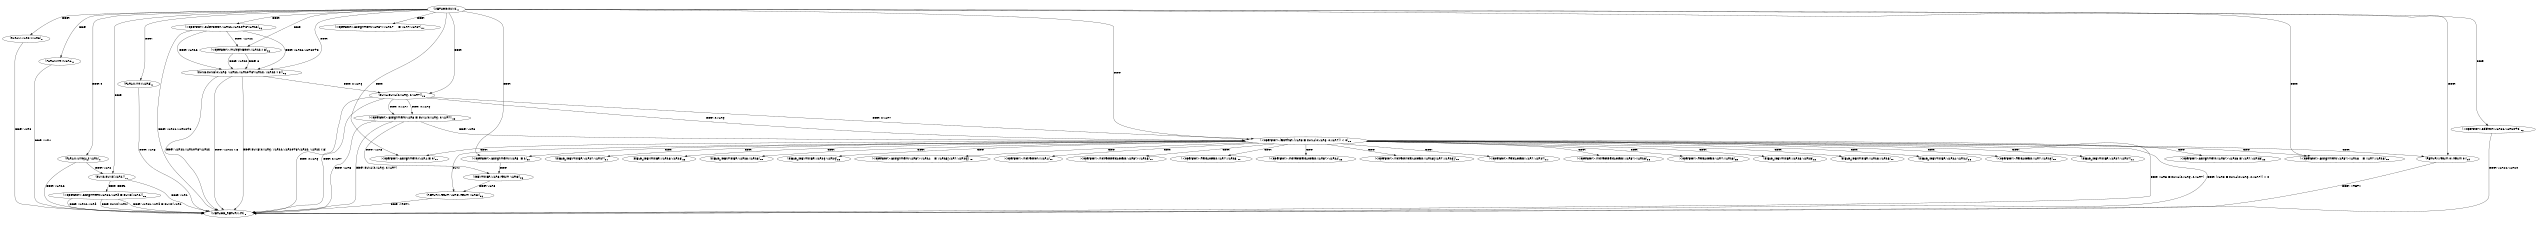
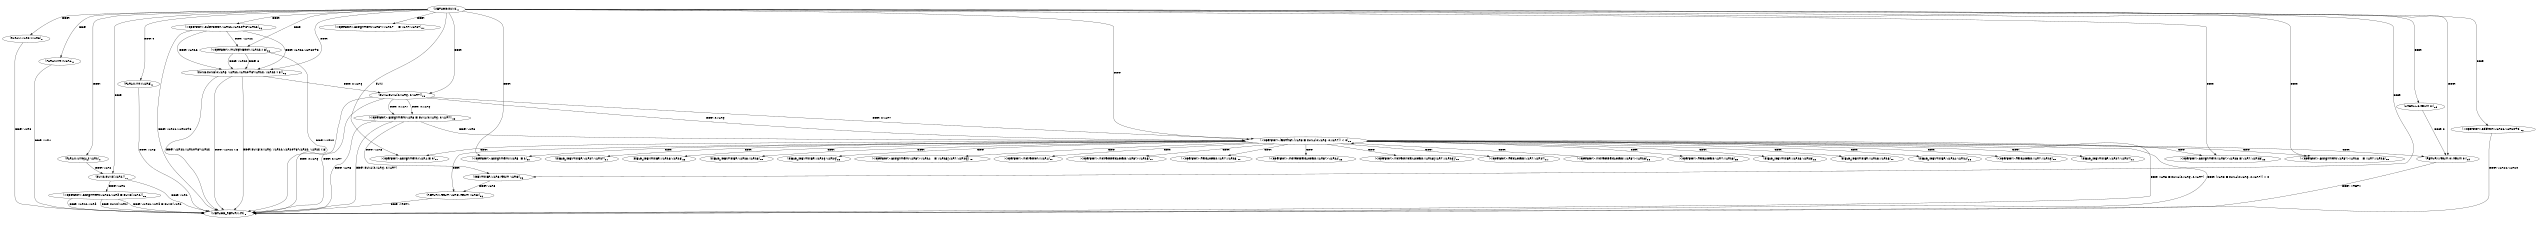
none -> (1401, 14)
(149, 39) -> (149, 39)
(97, 84) -> (97, 84)
(380, 84) -> (380, 84)
none -> (2421, 107)
(1482, 144) -> (1466, 150)
(500, 167) -> (2393, 69)
(457, 168) -> (457, 168)
(117, 186) -> (117, 186)
(66, 206) -> (323, 146)
